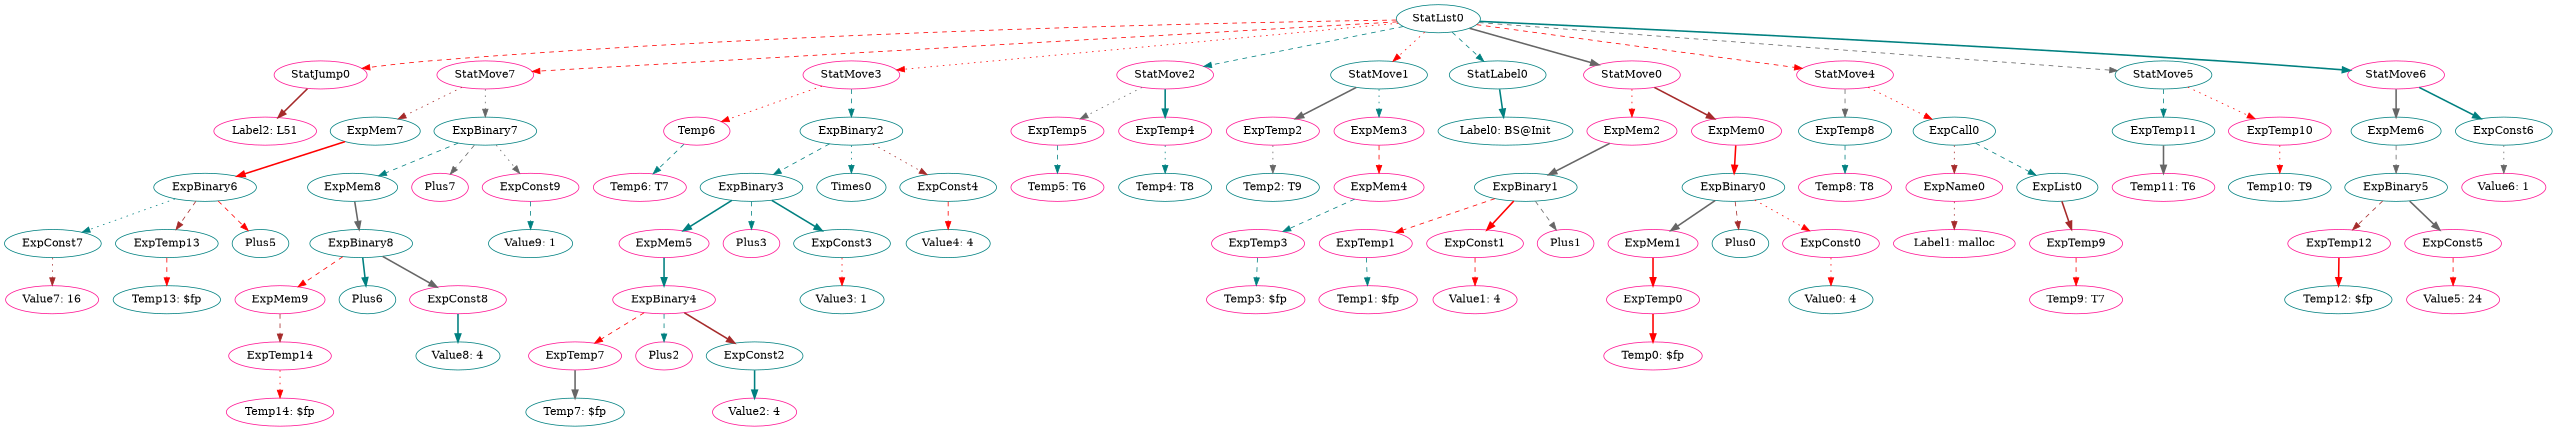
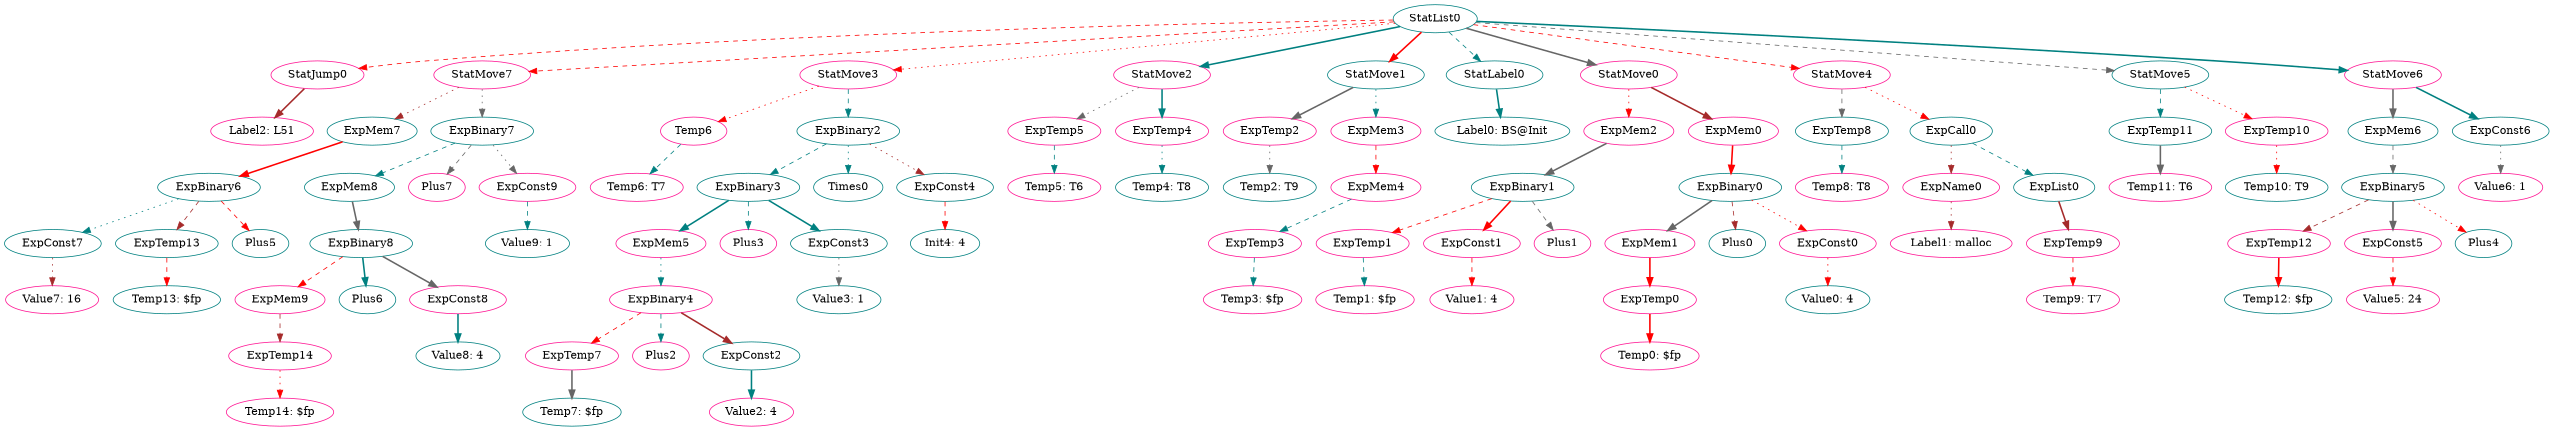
(1412, 44) -> (1409, 44)
(1307, 46) -> (1304, 46)
(948, 244) -> (945, 244)
none -> (2483, 244)
(664, 268) -> (661, 268)
(842, 268) -> (839, 268)
